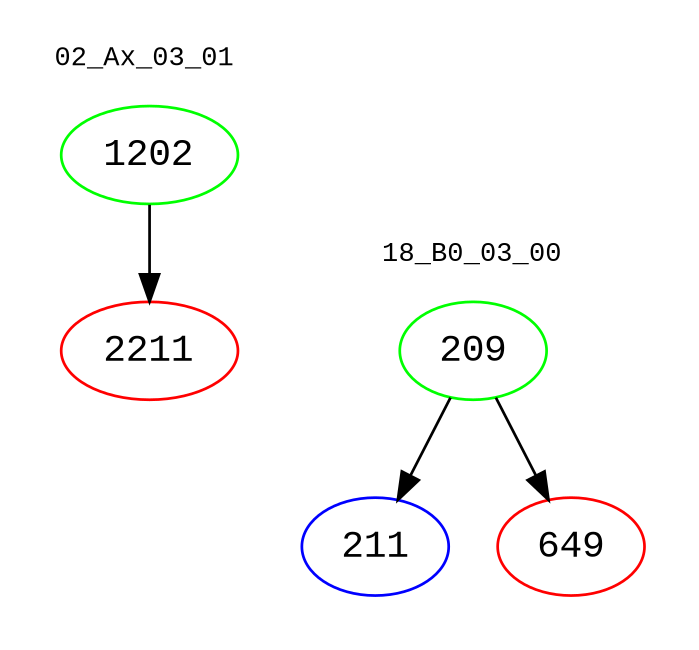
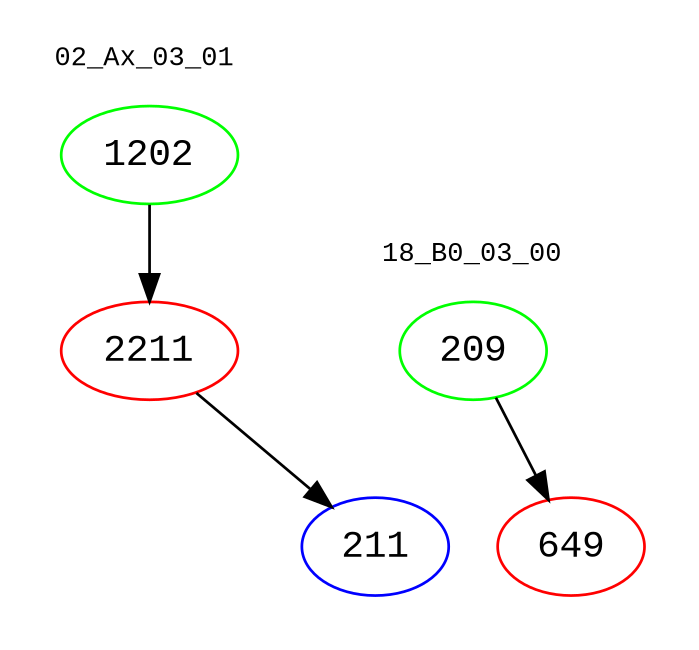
(430, 437) -> (253, 441)
